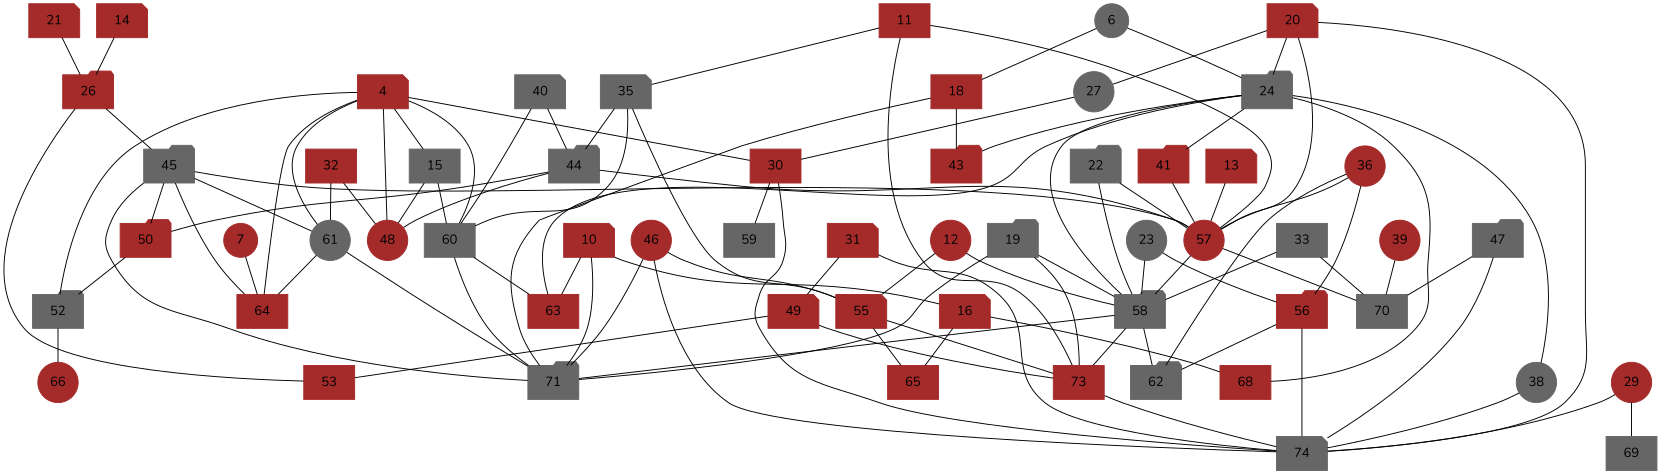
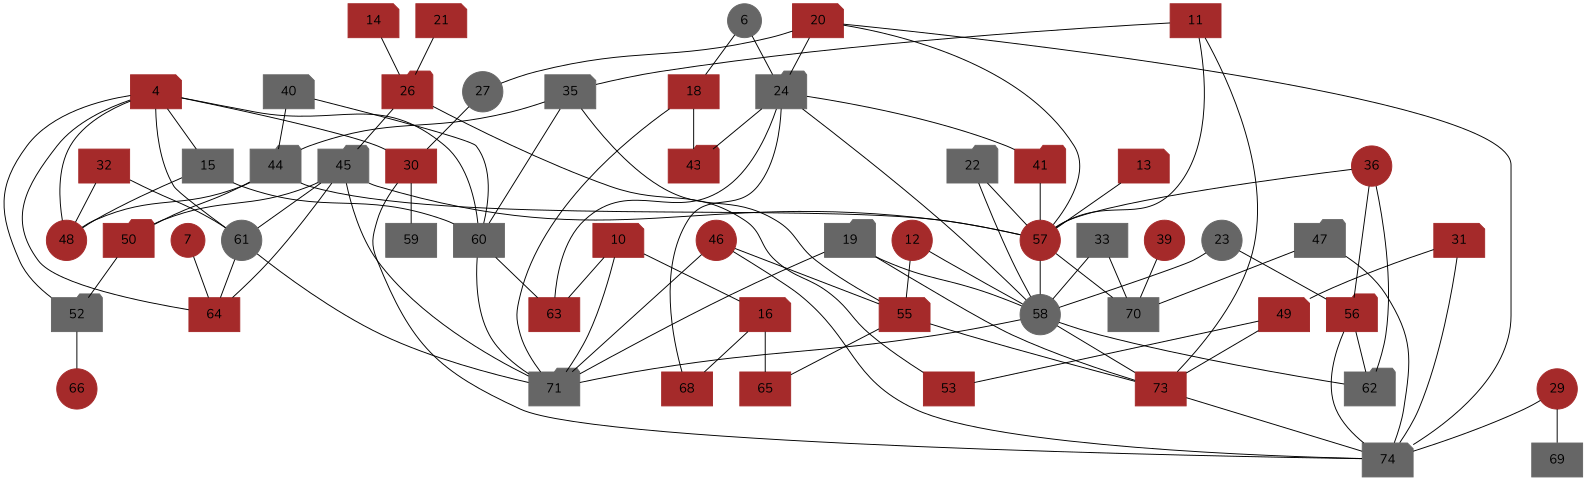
(1140, 311) -> (1040, 315)
(1536, 382) -> none
